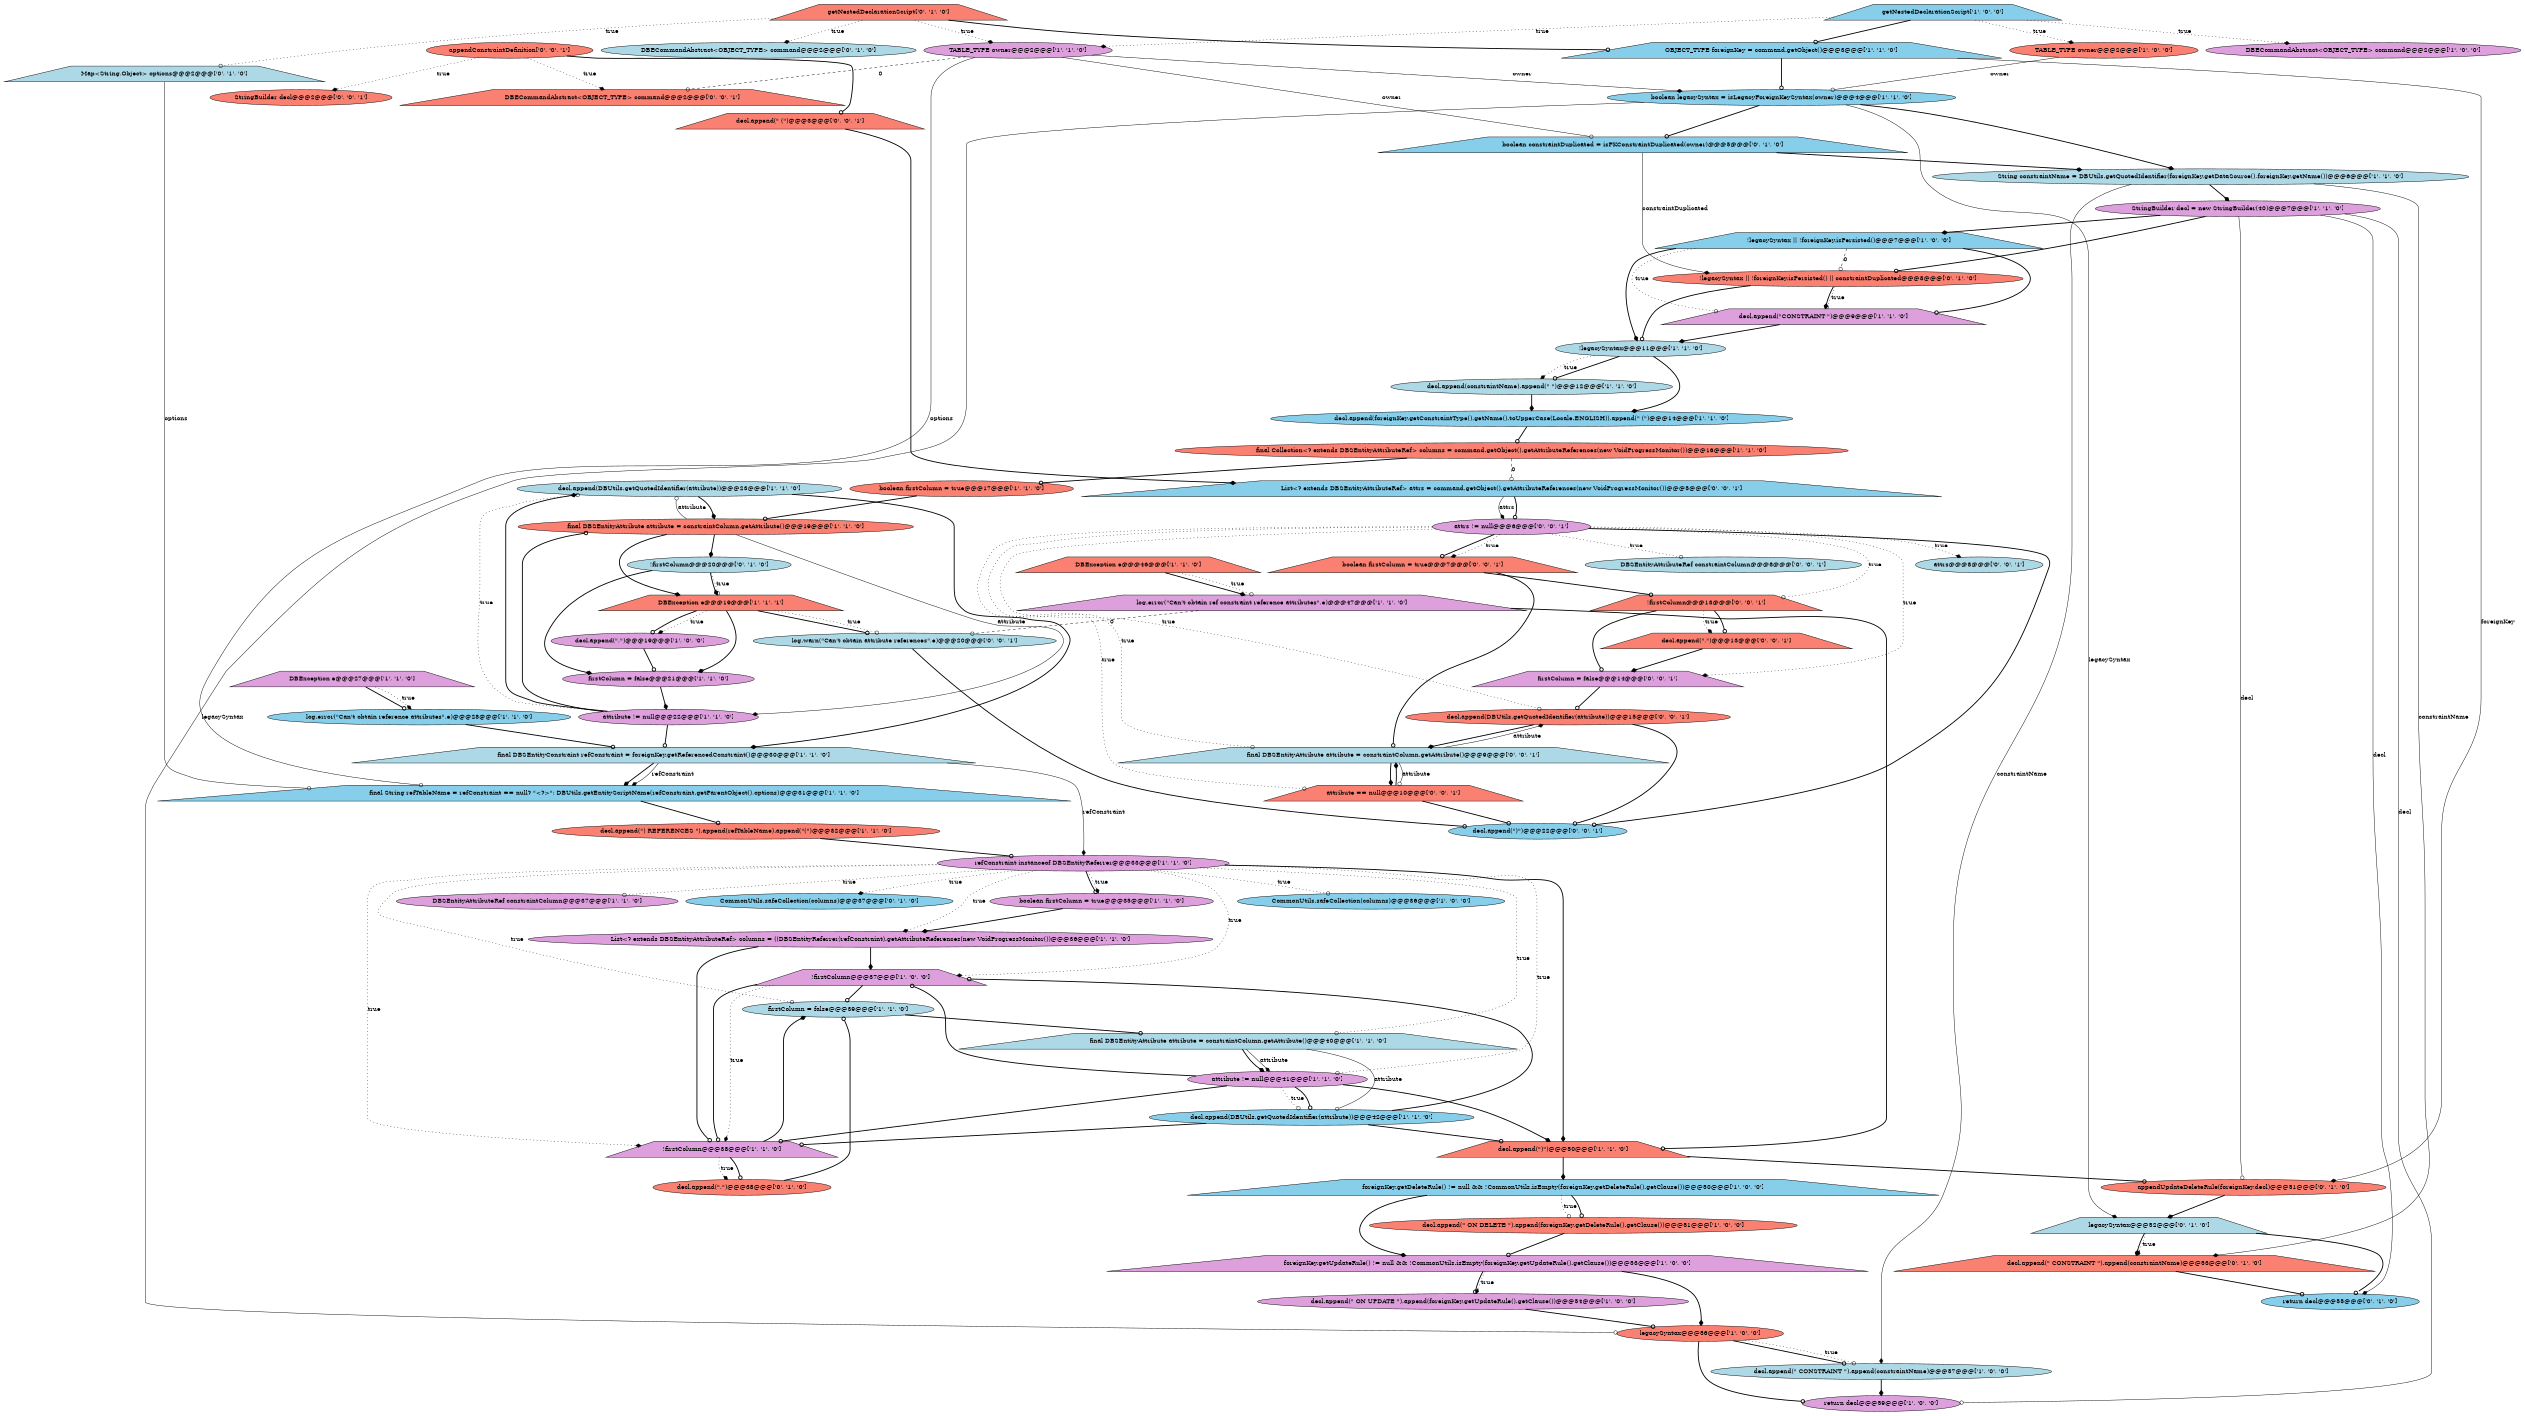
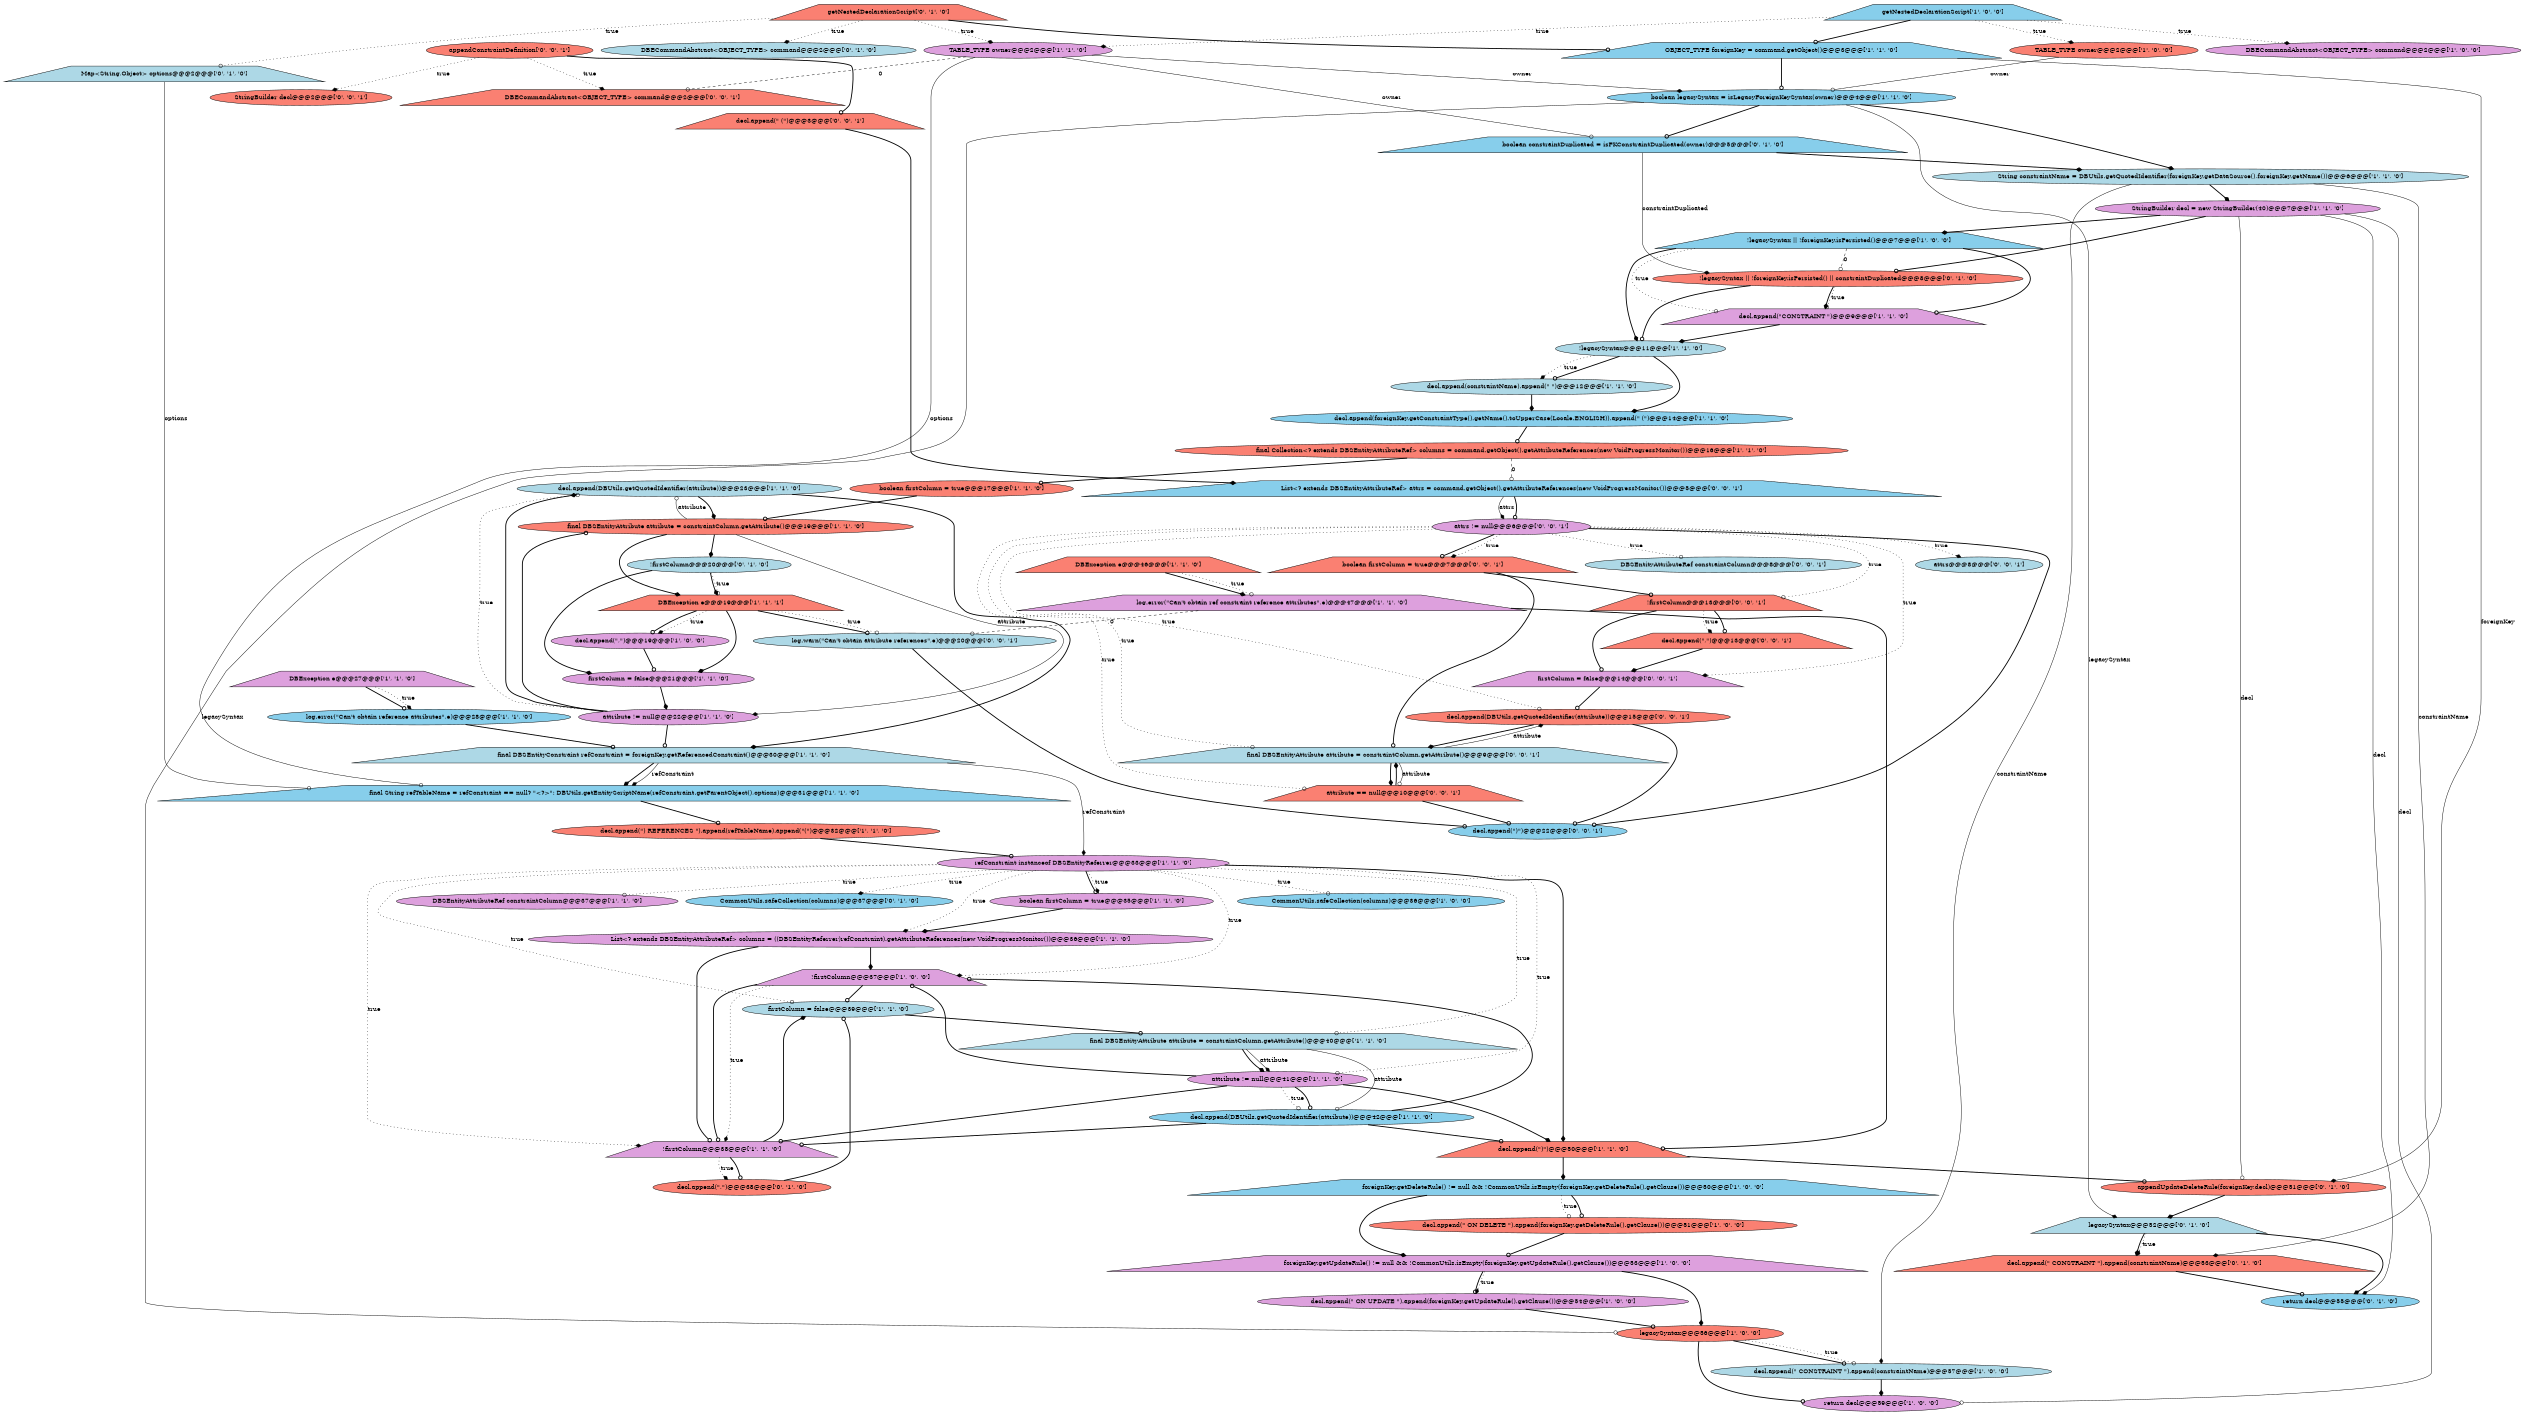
(2342, 1244) -> (2342, 1244)
